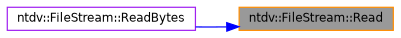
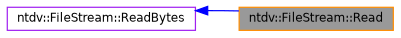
(211, 27) -> (223, 11)
